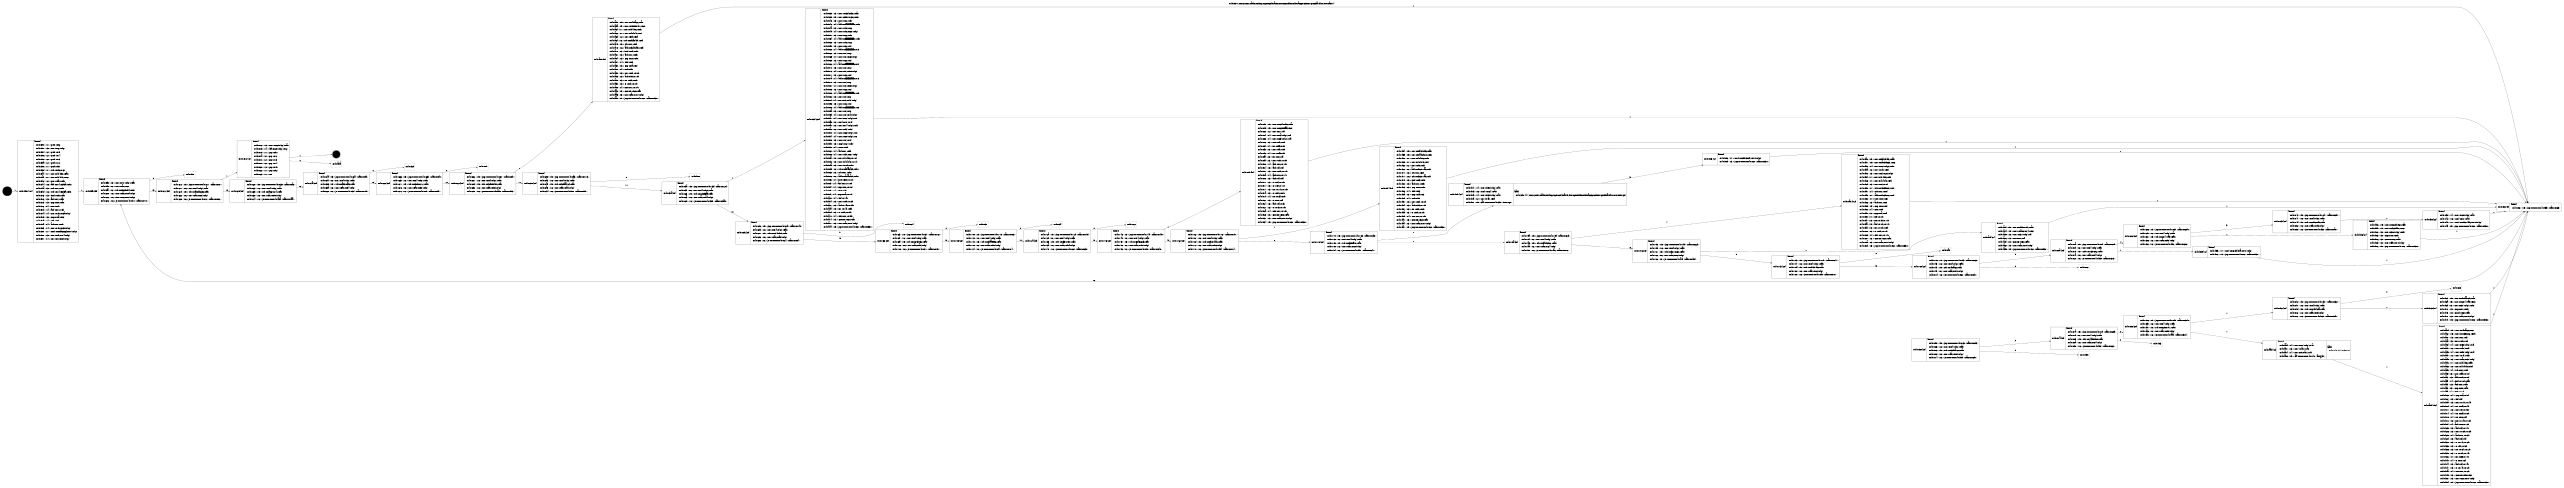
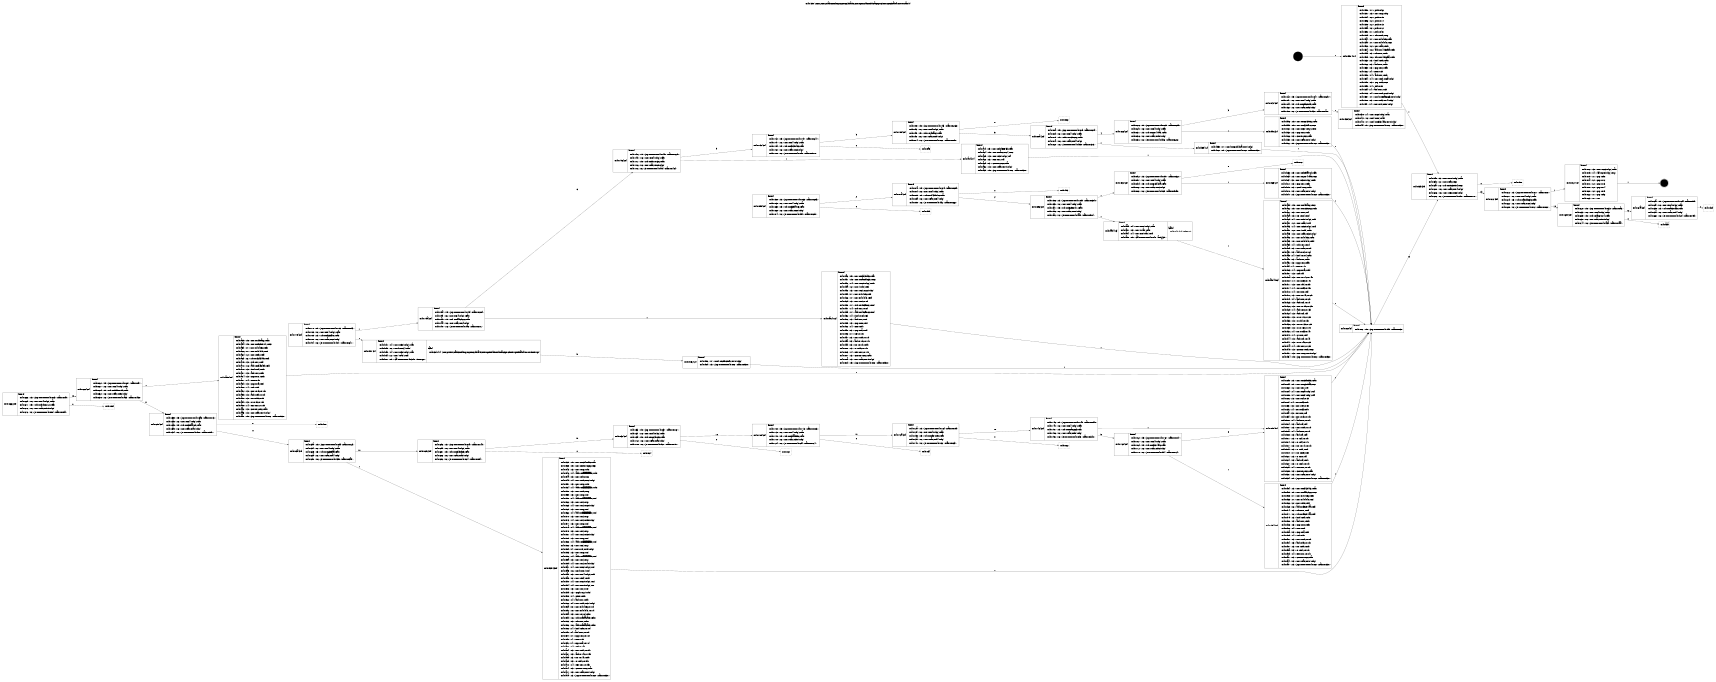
(310, 162) -> (1641, 222)
(372, 184) -> none
(2497, 213) -> none
(1274, 242) -> (1222, 437)
